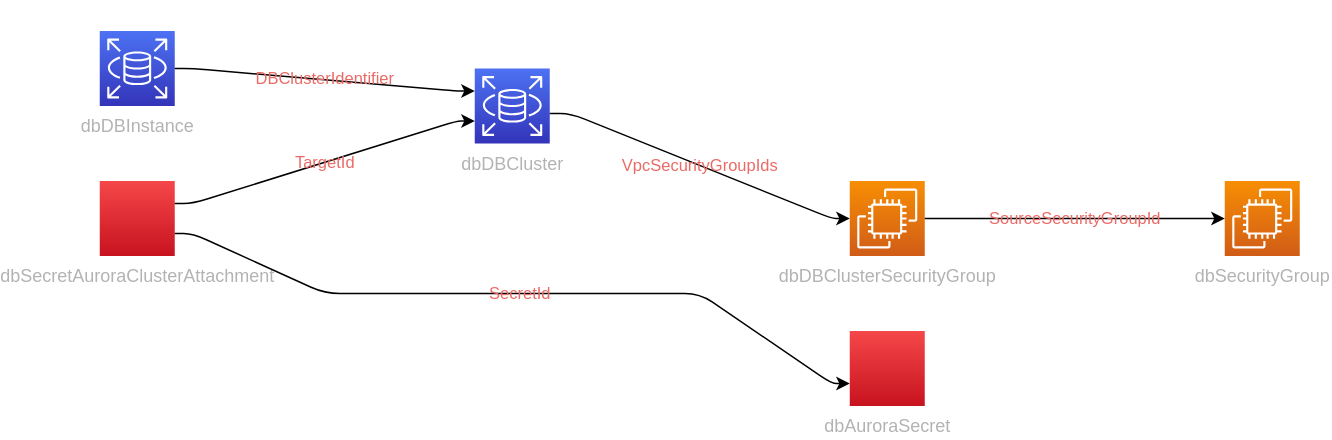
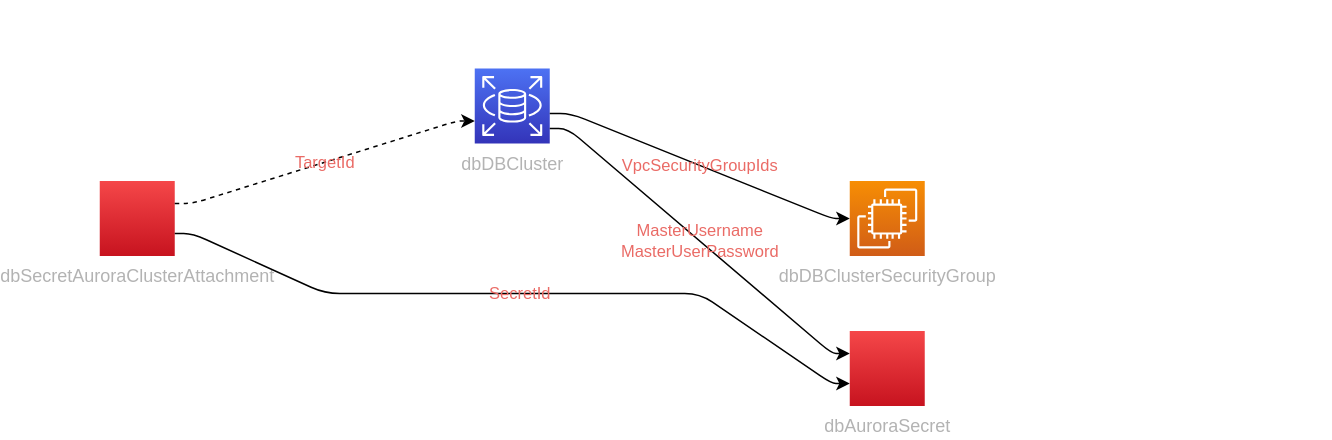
(137, 68) -> none
(321, 79) -> none
(320, 163) -> (320, 163)
(1071, 218) -> none
(1262, 218) -> none
none -> (697, 238)
